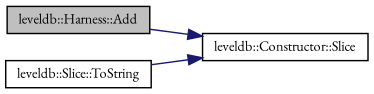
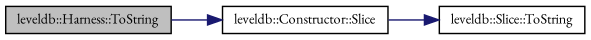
(78, 20) -> (88, 20)
(170, 62) -> (406, 20)
